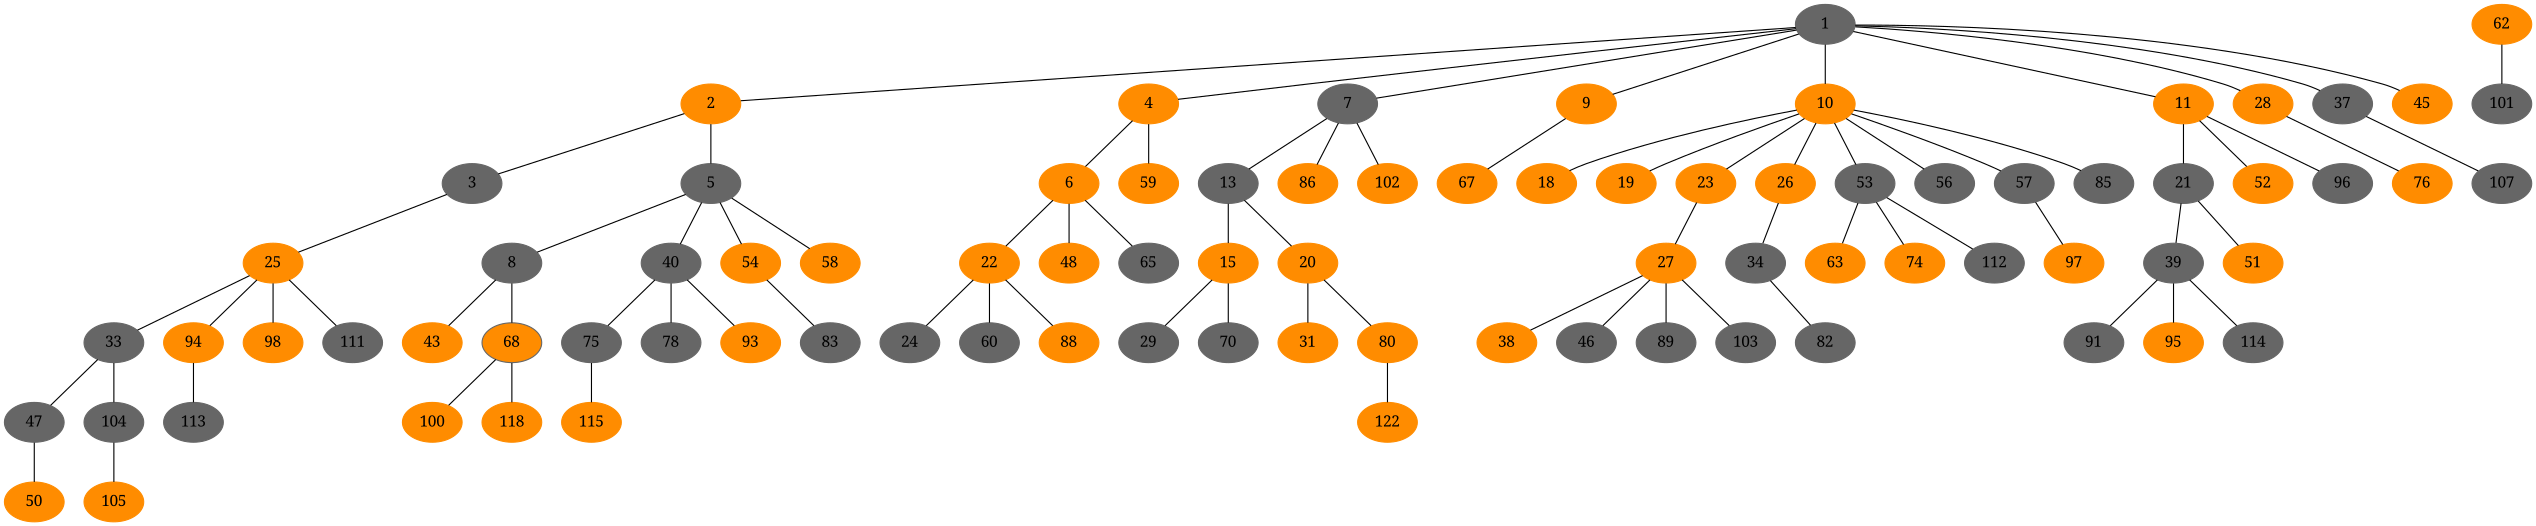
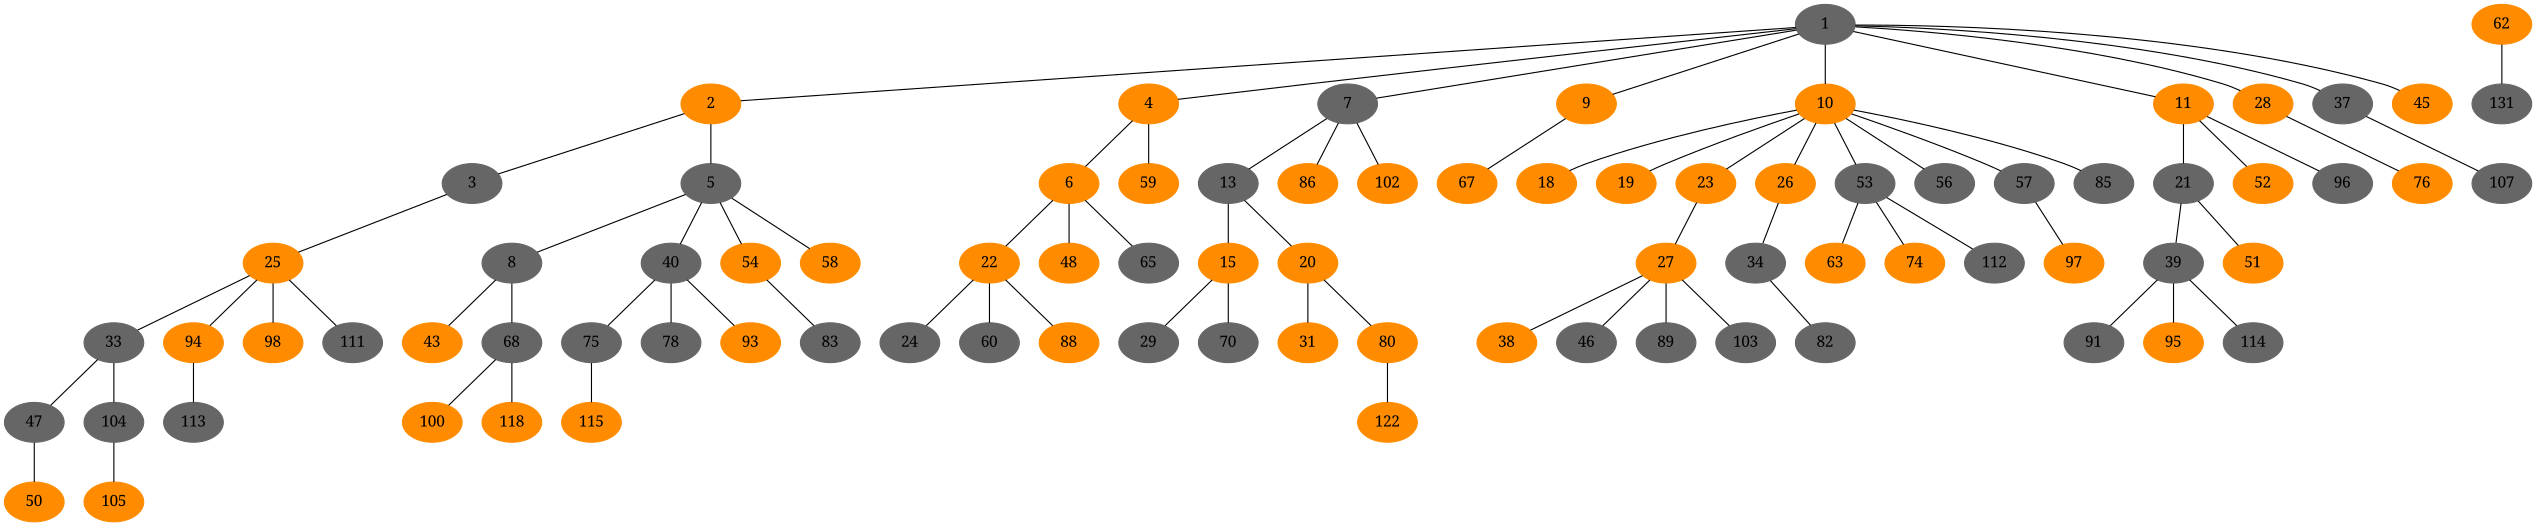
(2502, 104) -> (2502, 104)
(512, 343) -> (512, 343)
